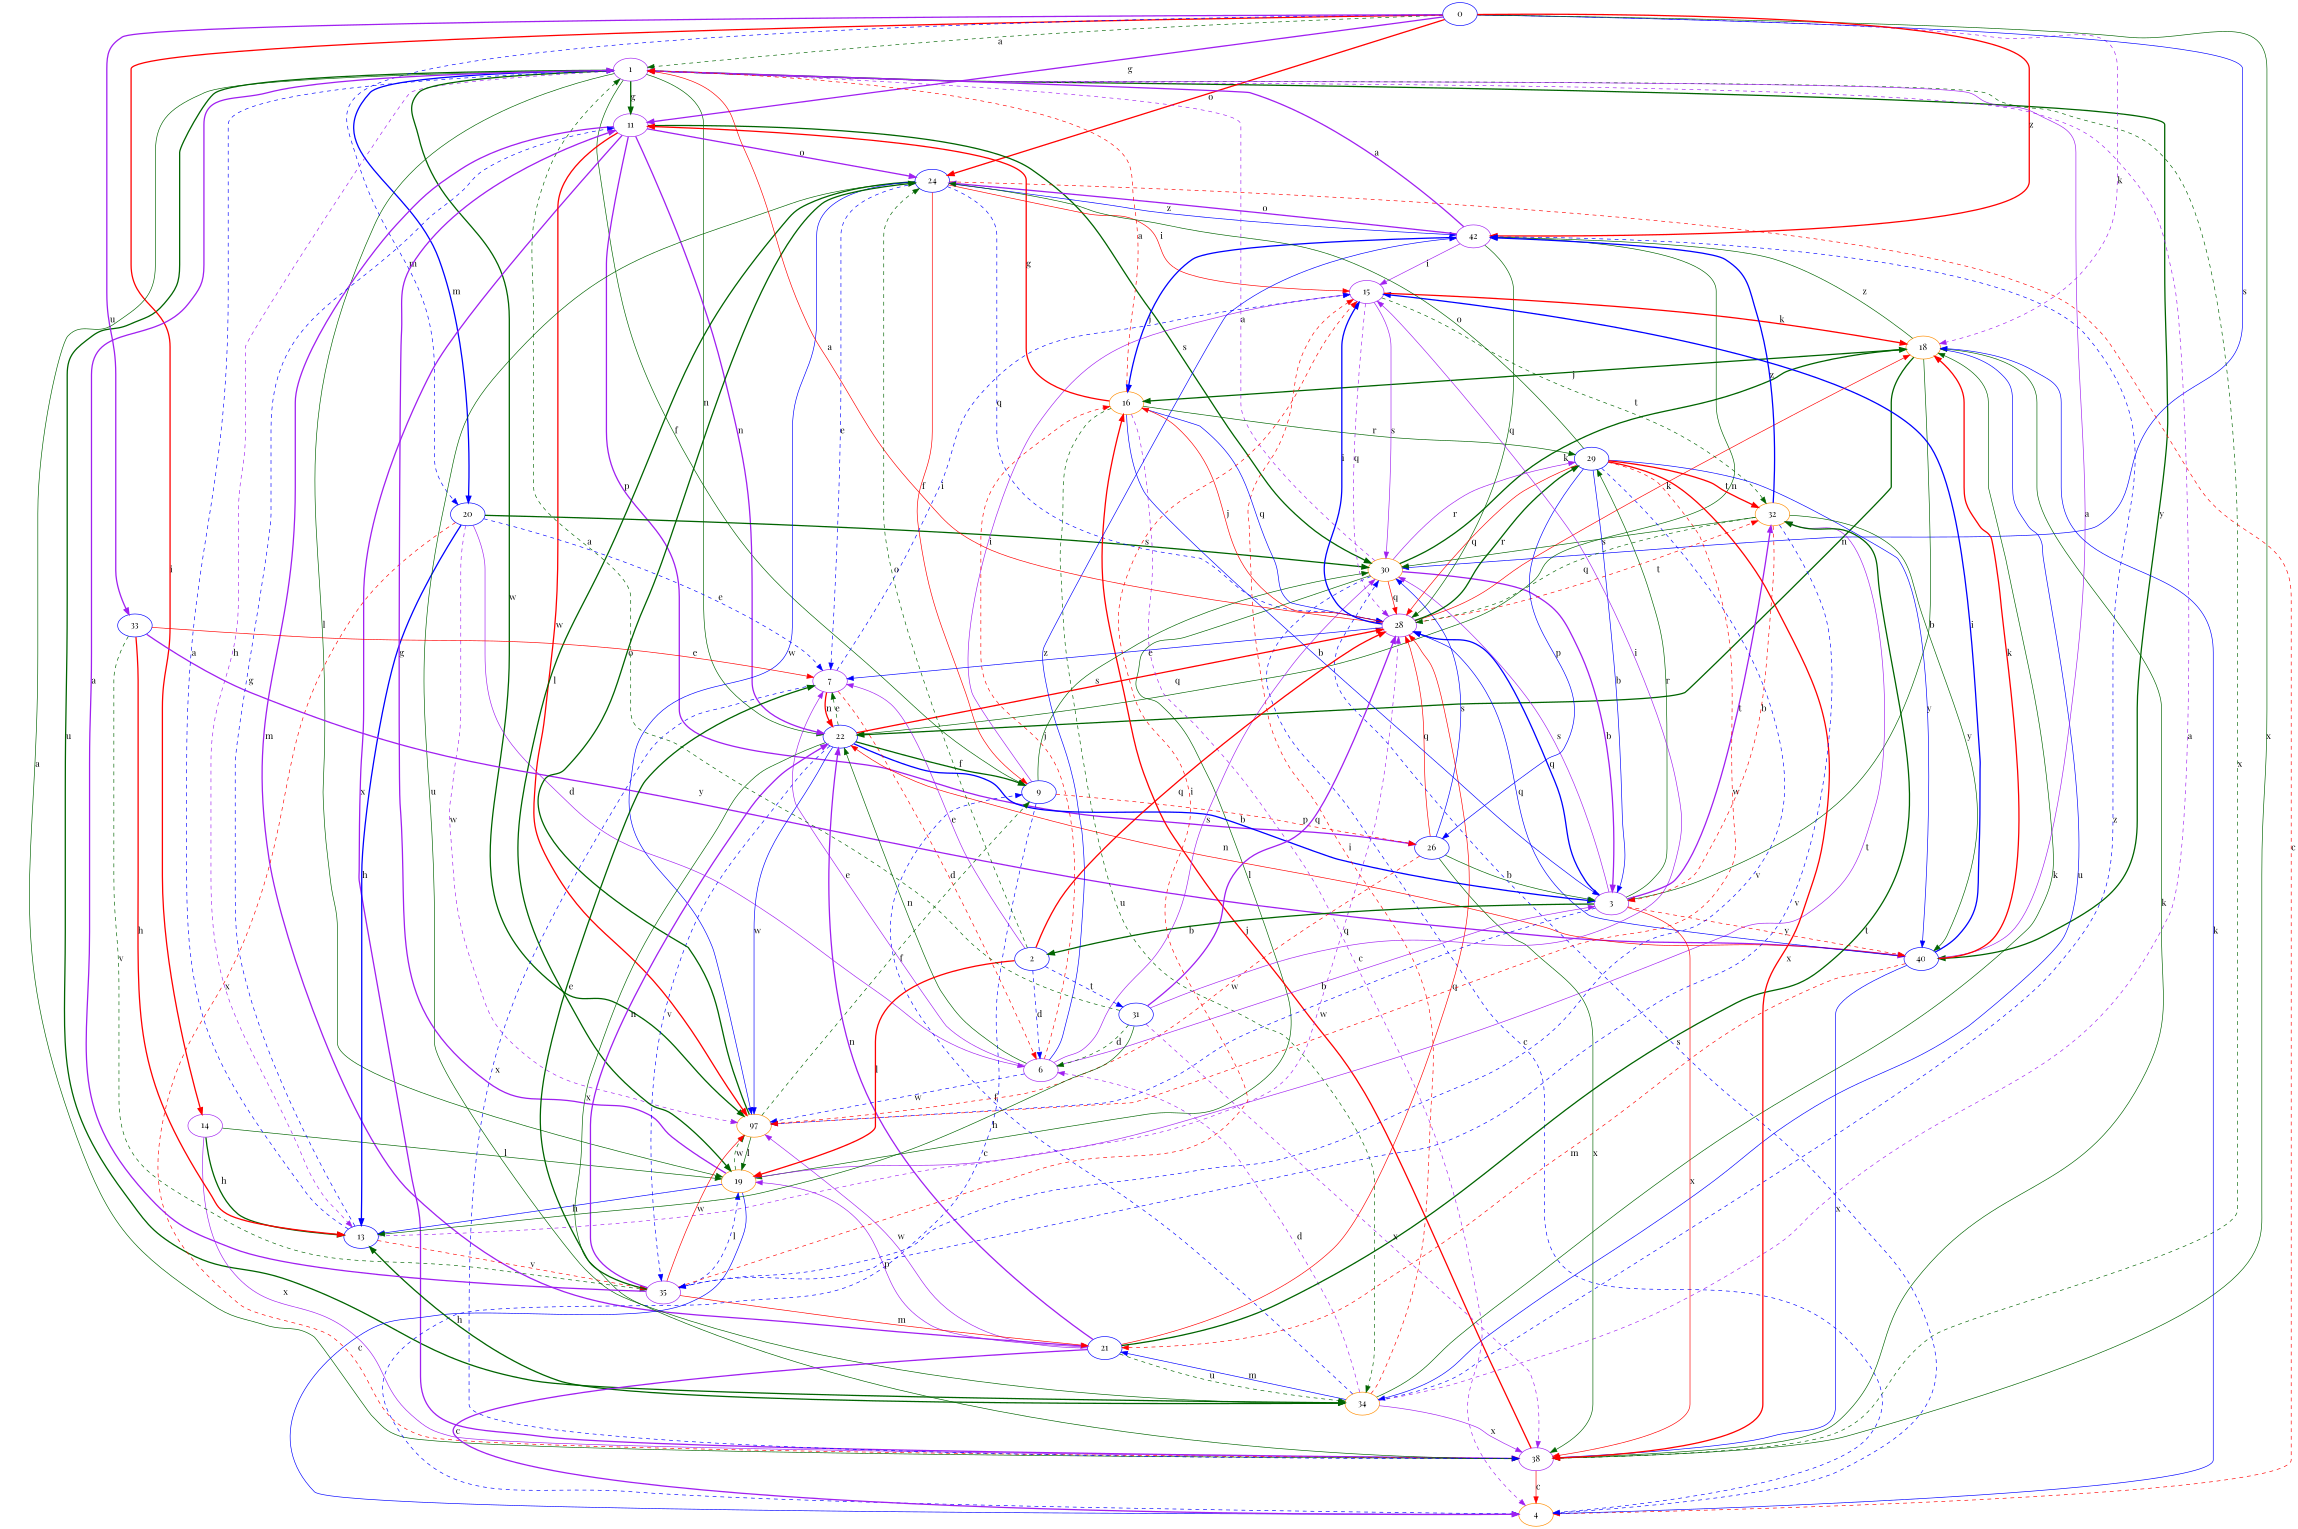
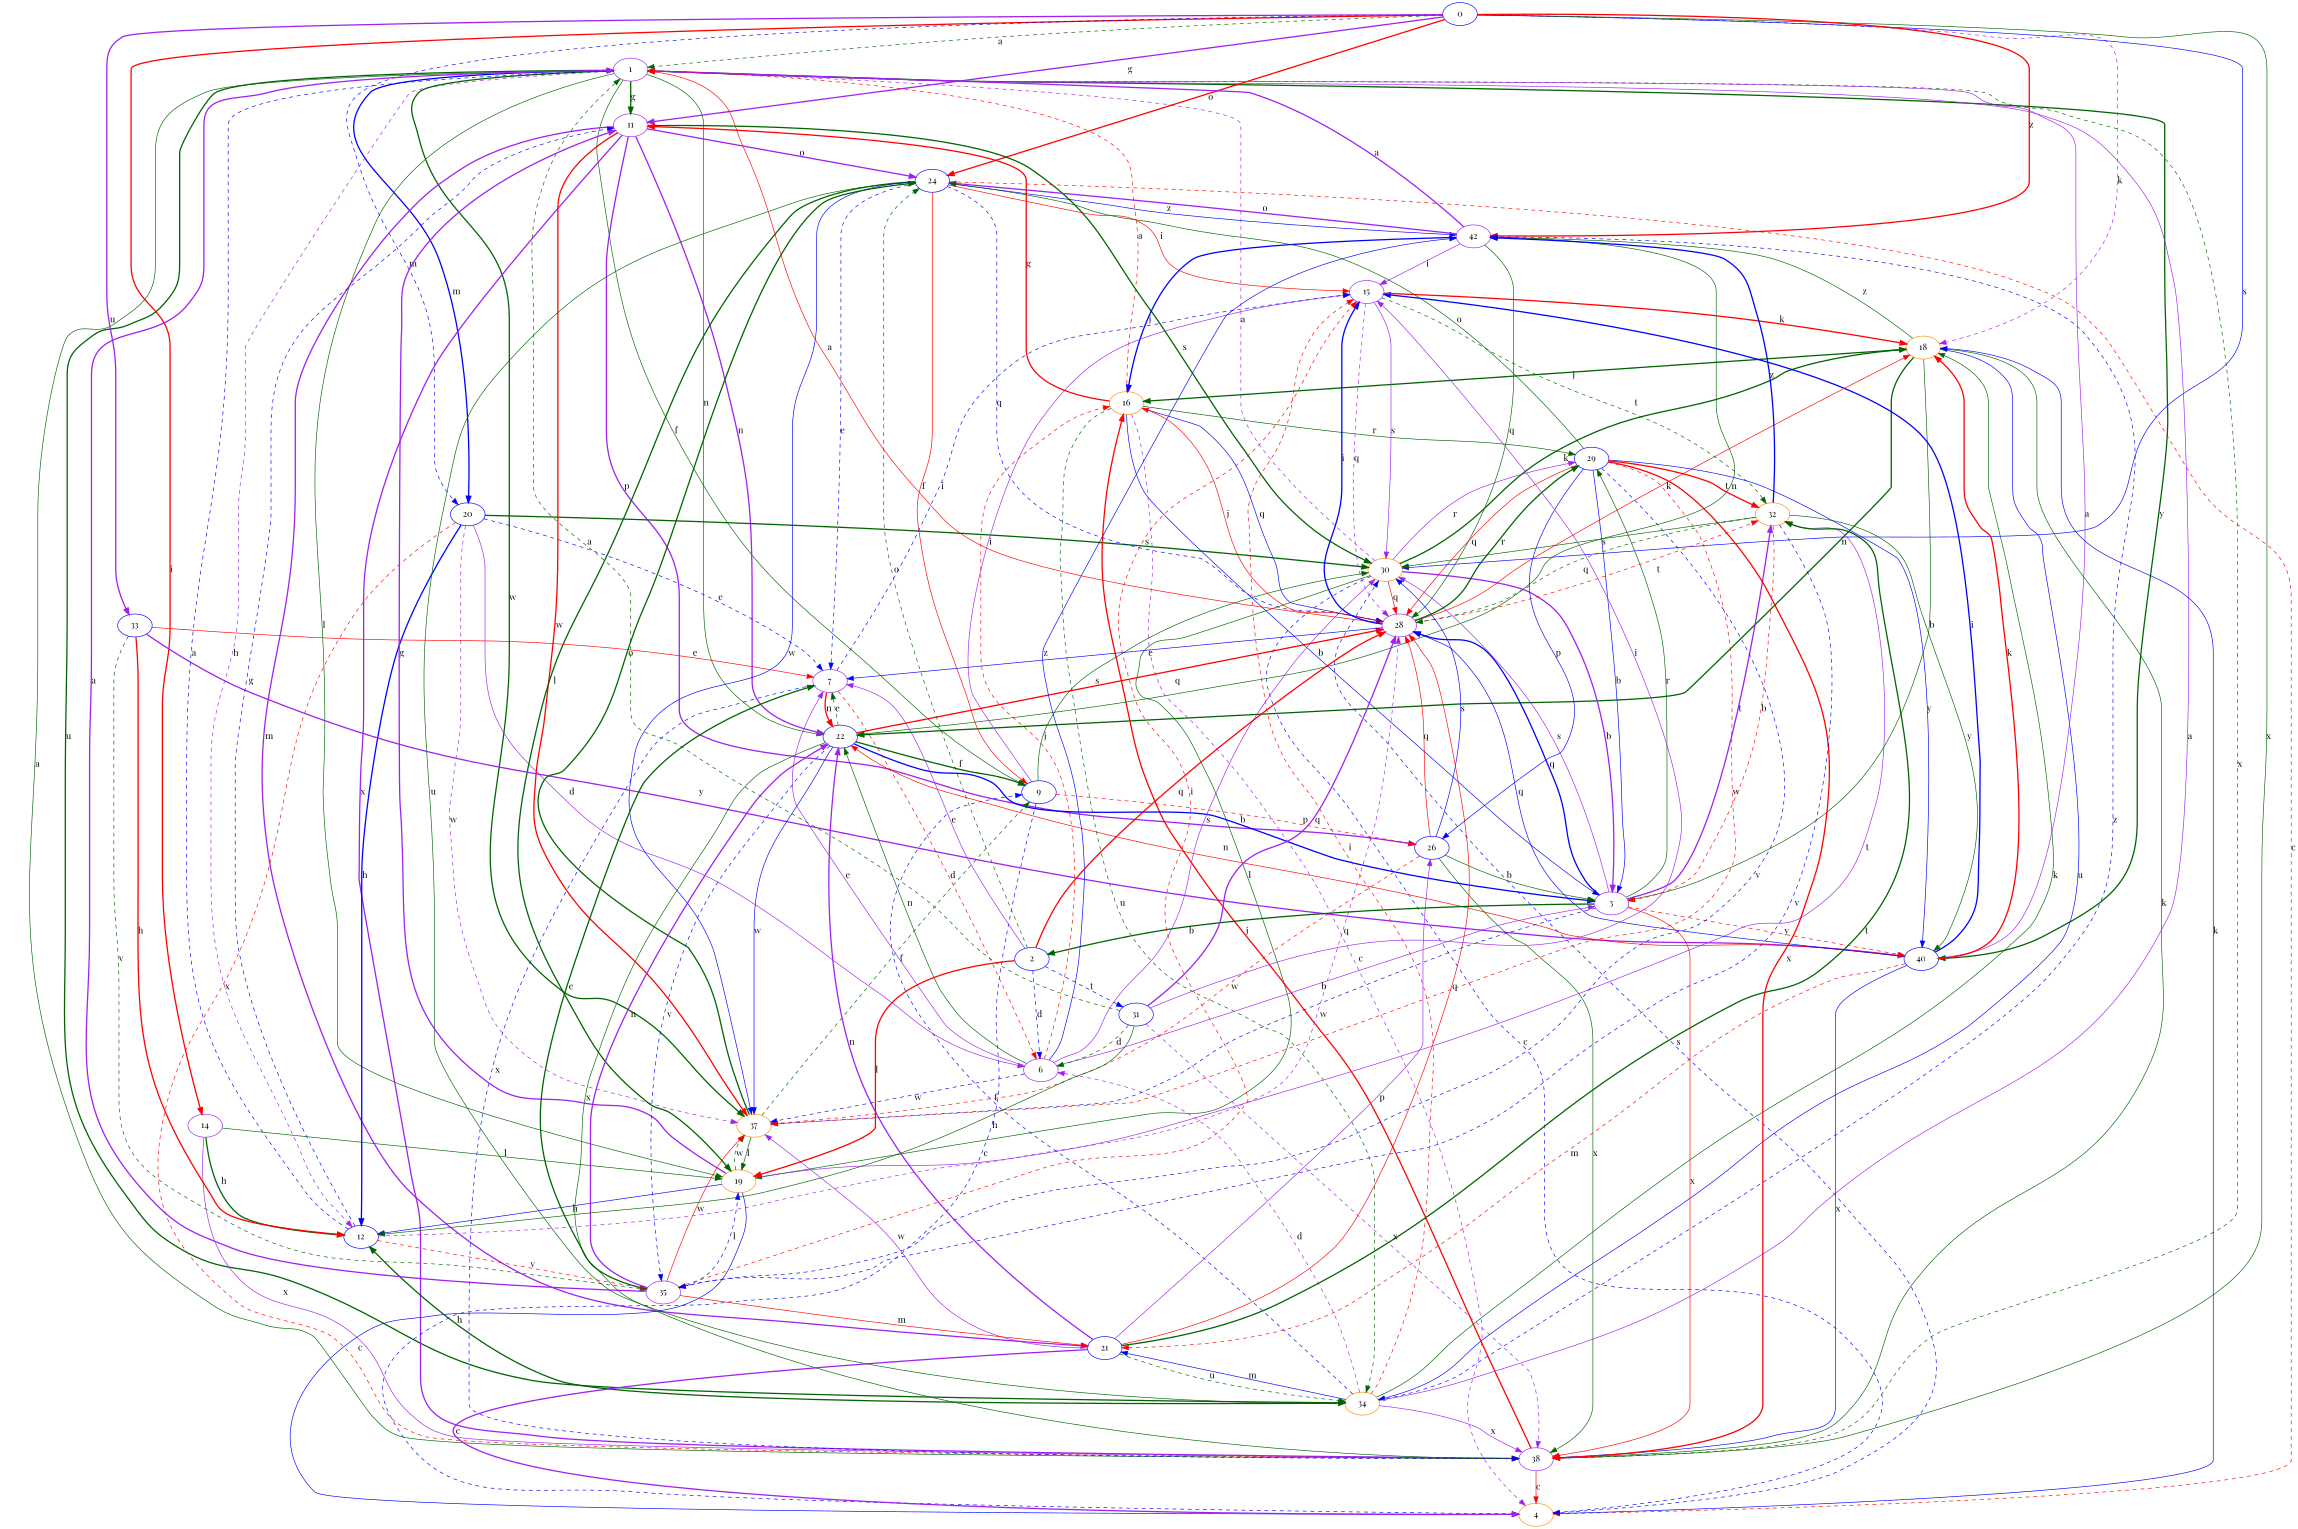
(2171, 268) -> (2171, 268)
(754, 1126) -> (754, 1126)
(361, 1237) -> (361, 1237)
(902, 1300) -> (1338, 1135)
